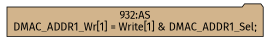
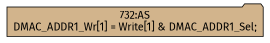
(135, 22) -> (135, 22)
